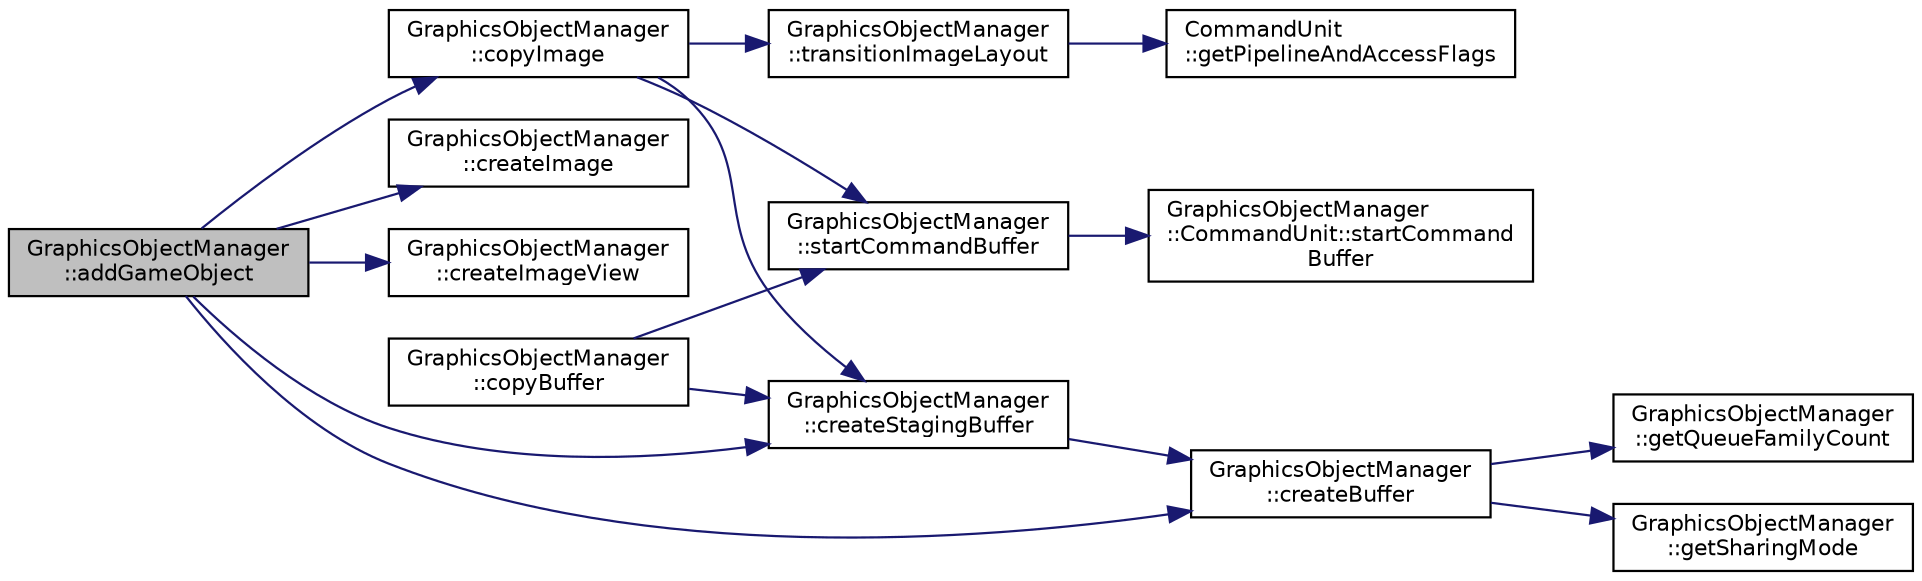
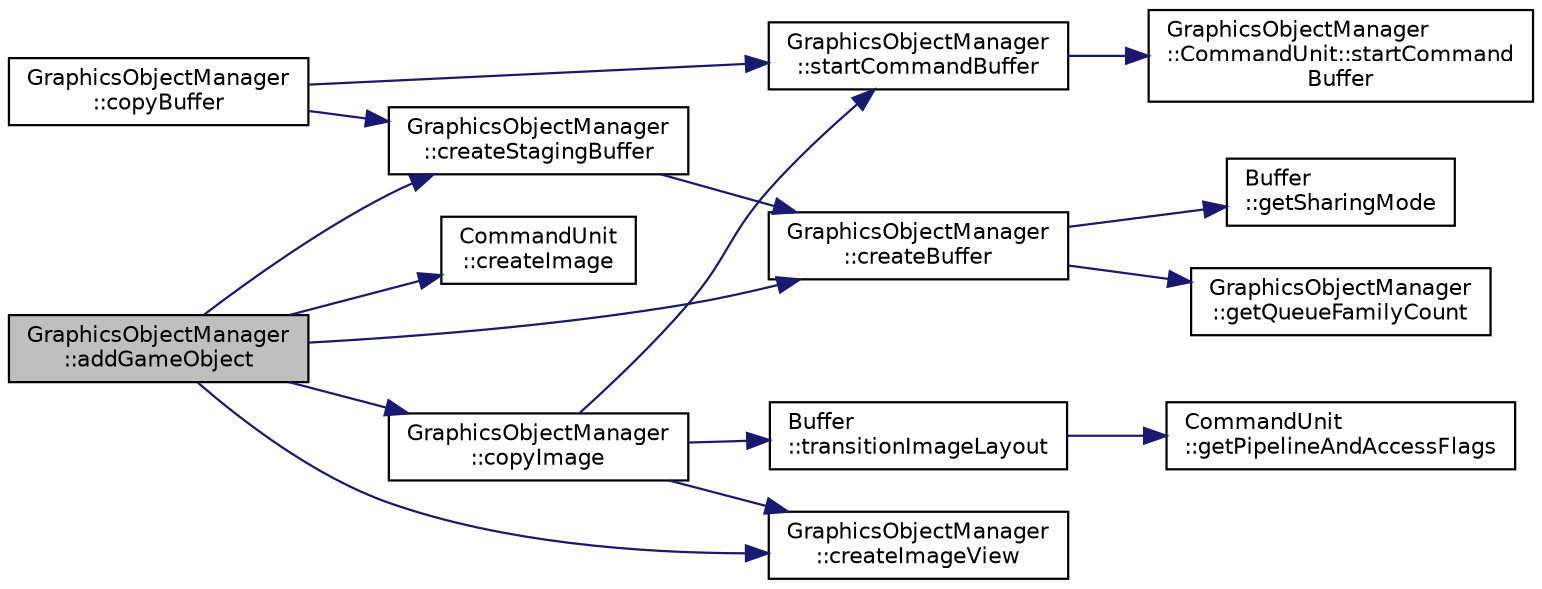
(918, 44) -> (918, 436)
(539, 153) -> (539, 250)
(740, 228) -> (718, 493)
(1763, 537) -> (1341, 192)
